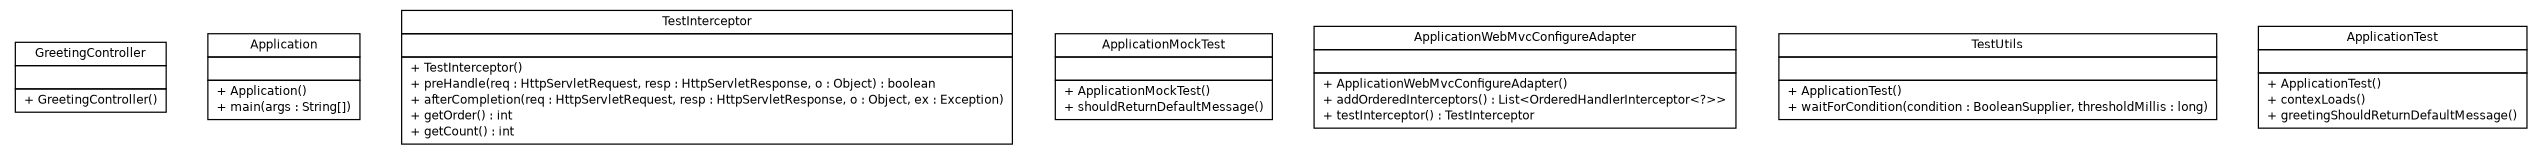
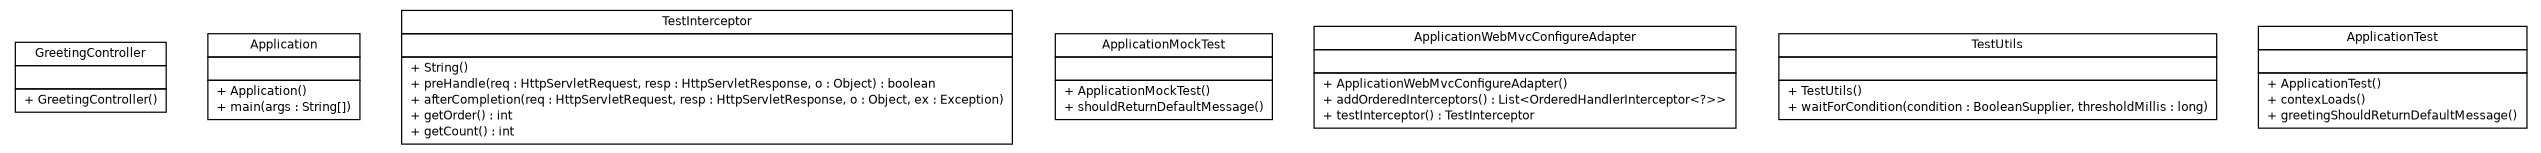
(467, 68) -> (440, 68)
(1845, 91) -> (1825, 91)
